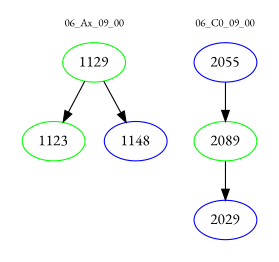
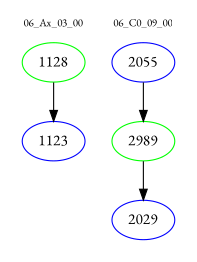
(95, 24) -> (54, 24)
(94, 62) -> (54, 62)
(54, 141) -> (54, 141)
(136, 141) -> none
(225, 141) -> (143, 141)
